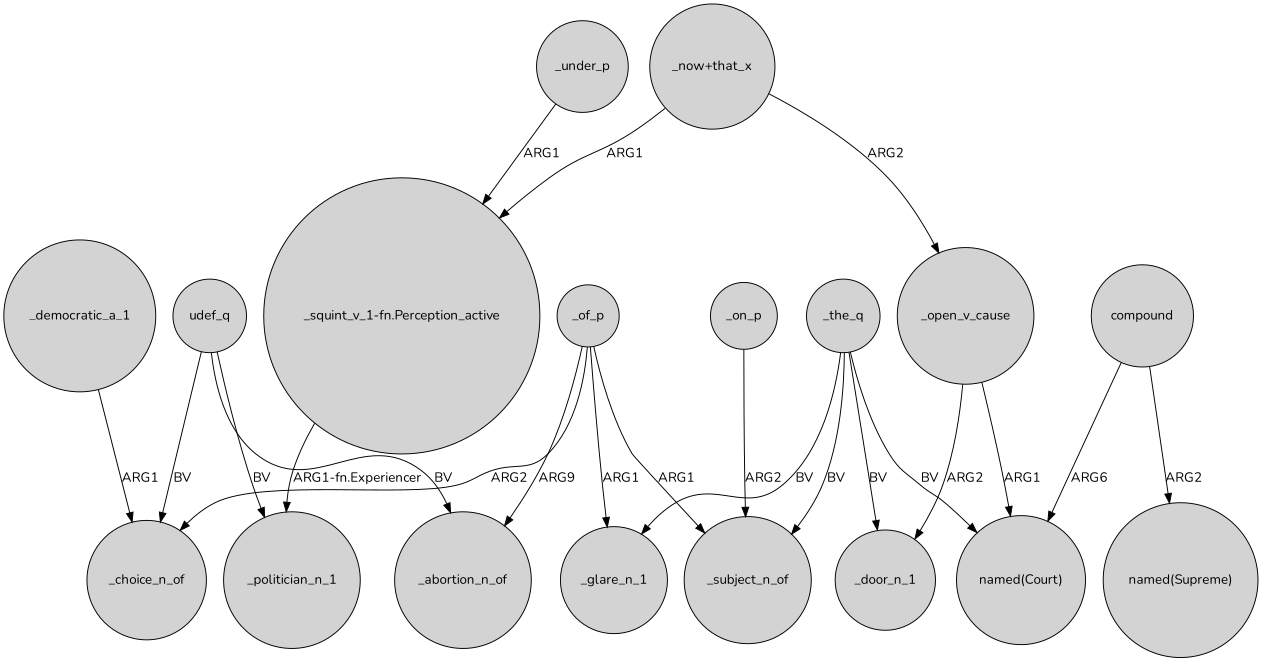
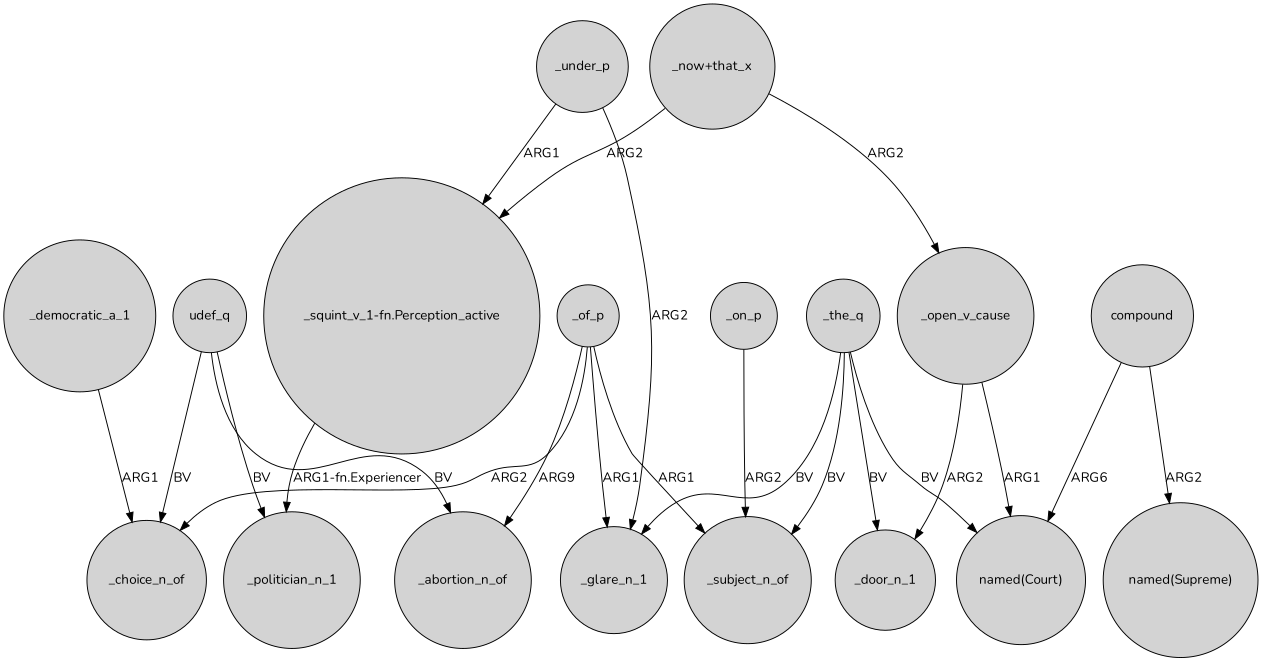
(625, 154) -> (625, 154)
none -> (650, 311)
